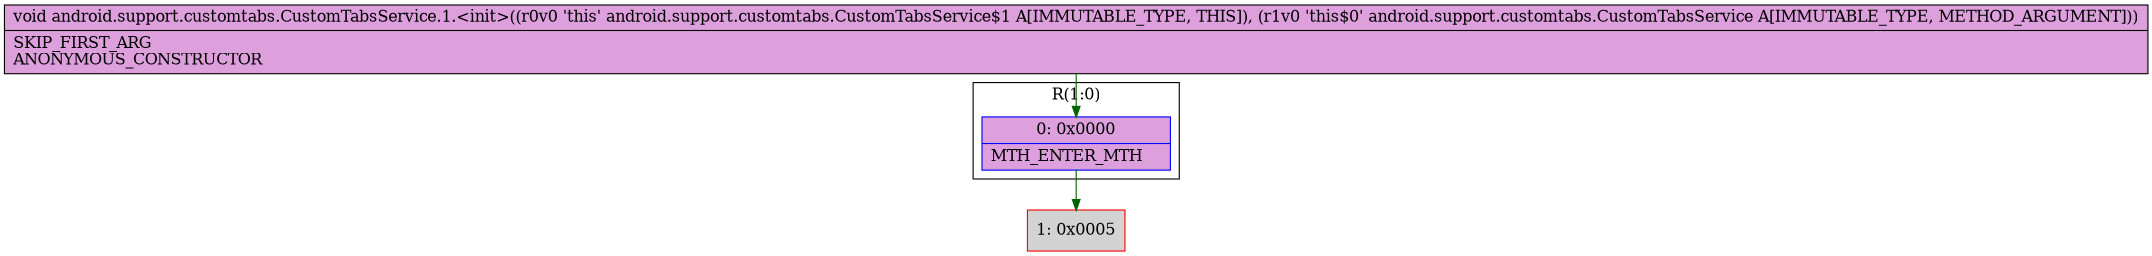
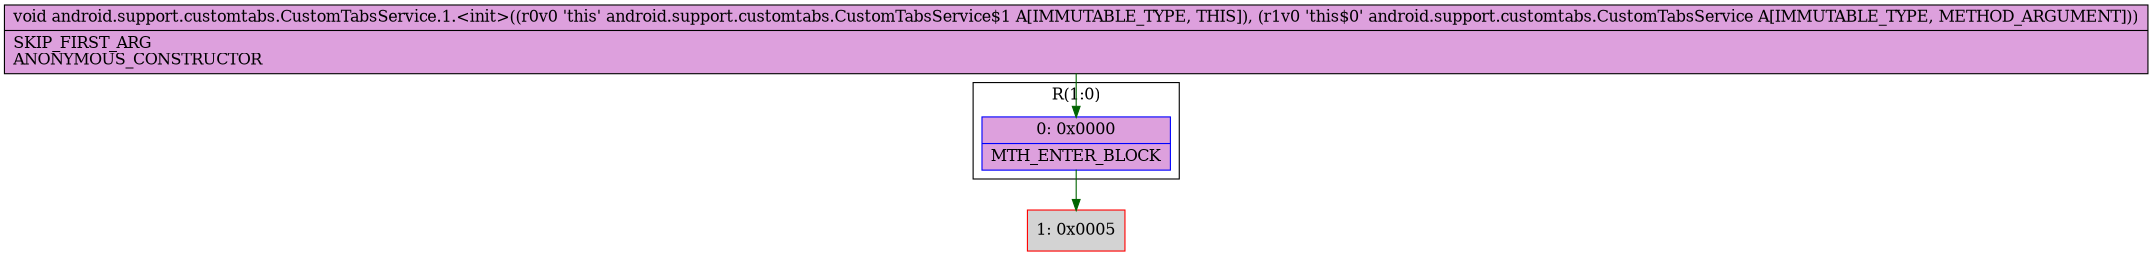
(1067, 156) -> (1076, 156)
